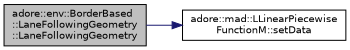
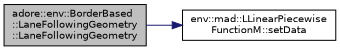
(264, 25) -> (259, 25)
